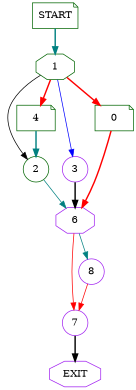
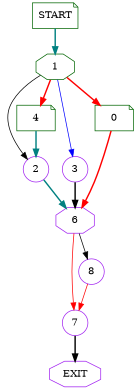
(36, 169) -> (36, 169)
(53, 191) -> (53, 191)
(82, 243) -> (82, 243)
